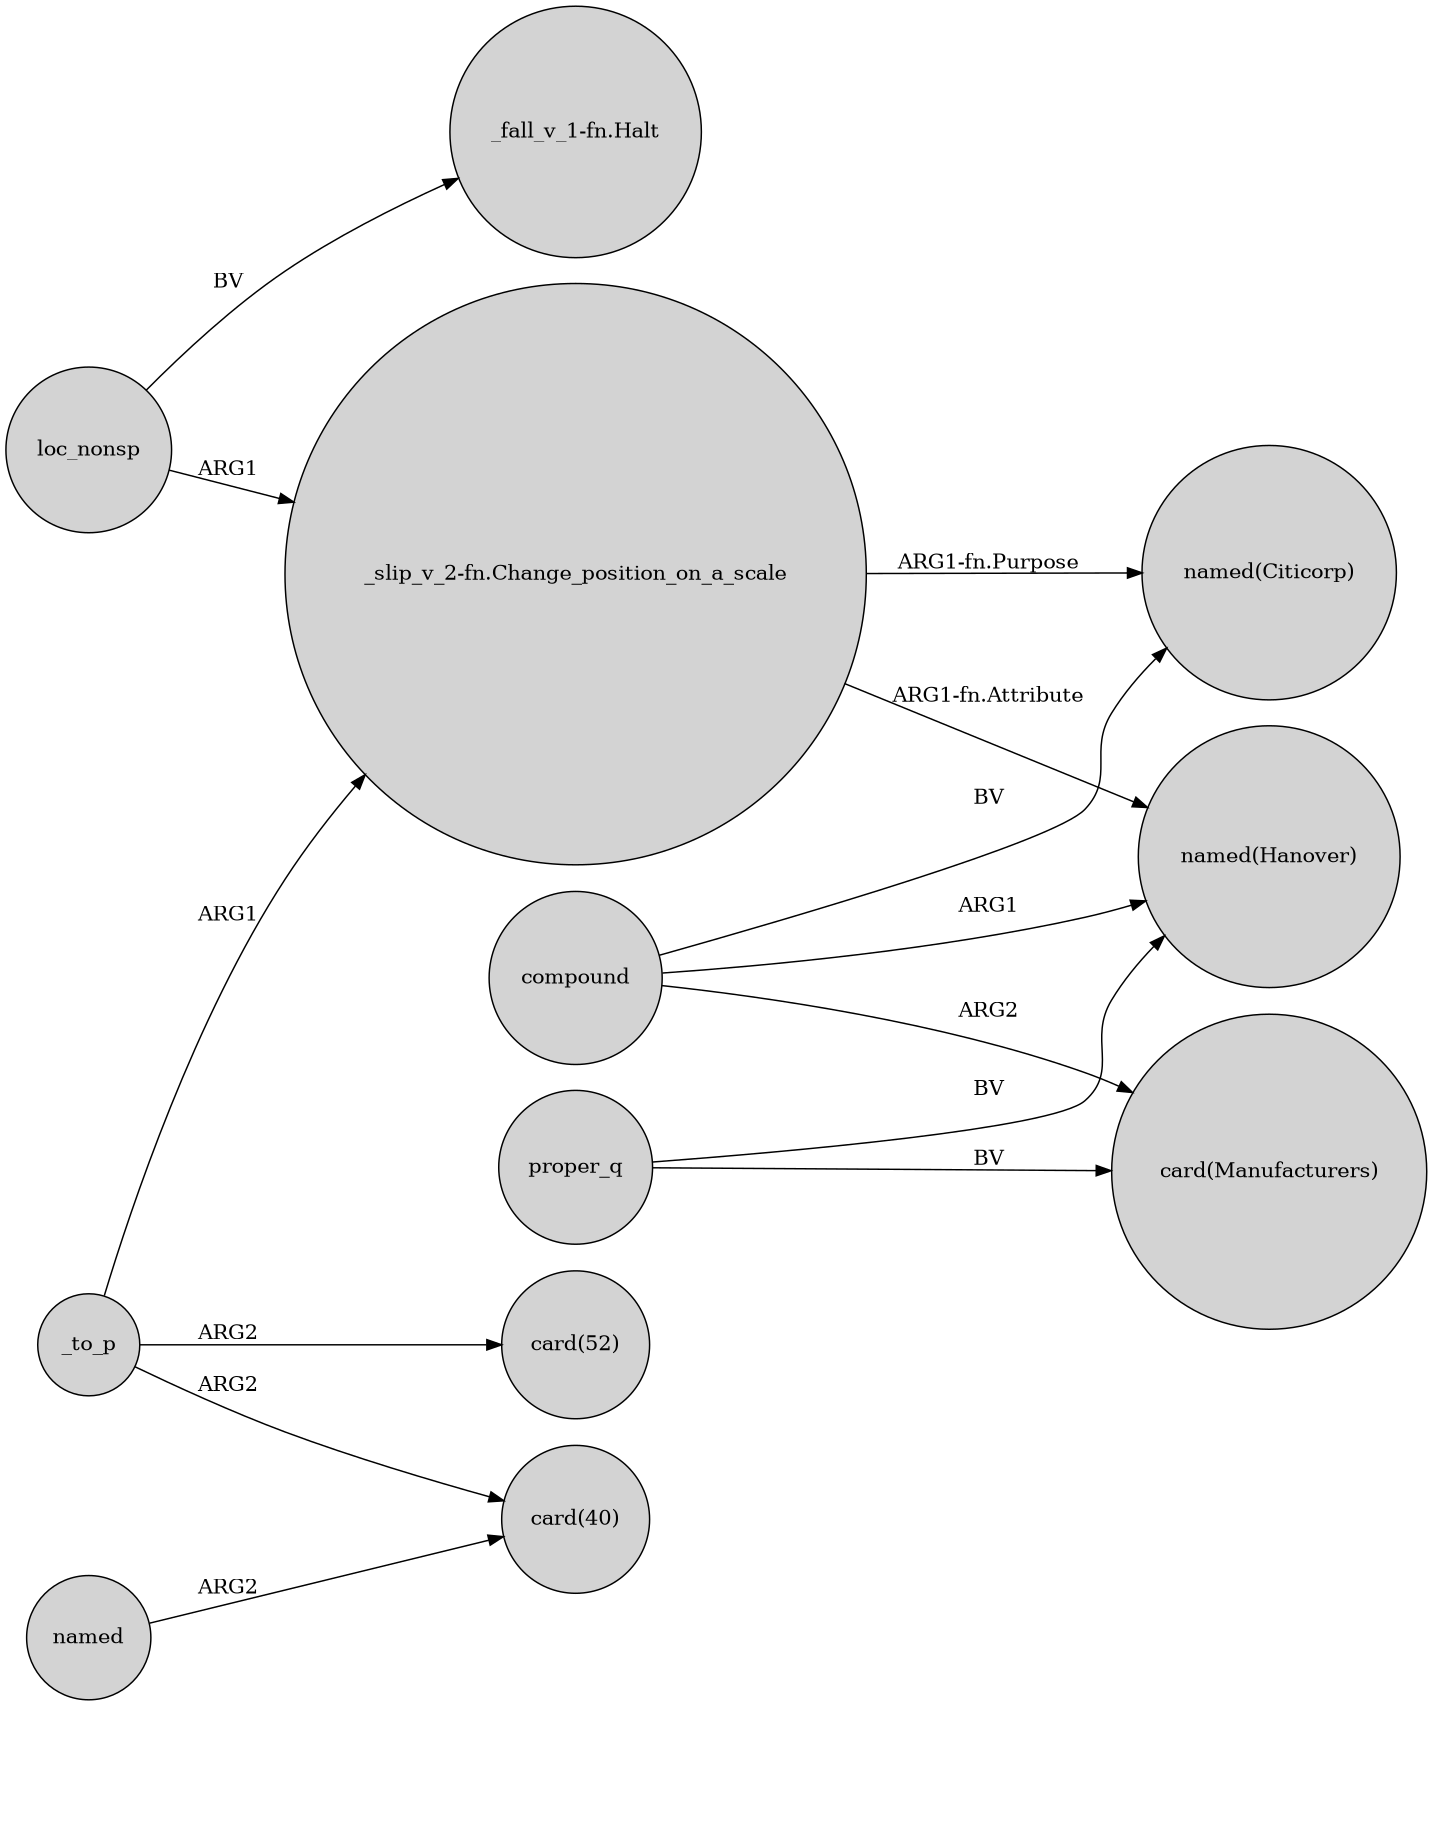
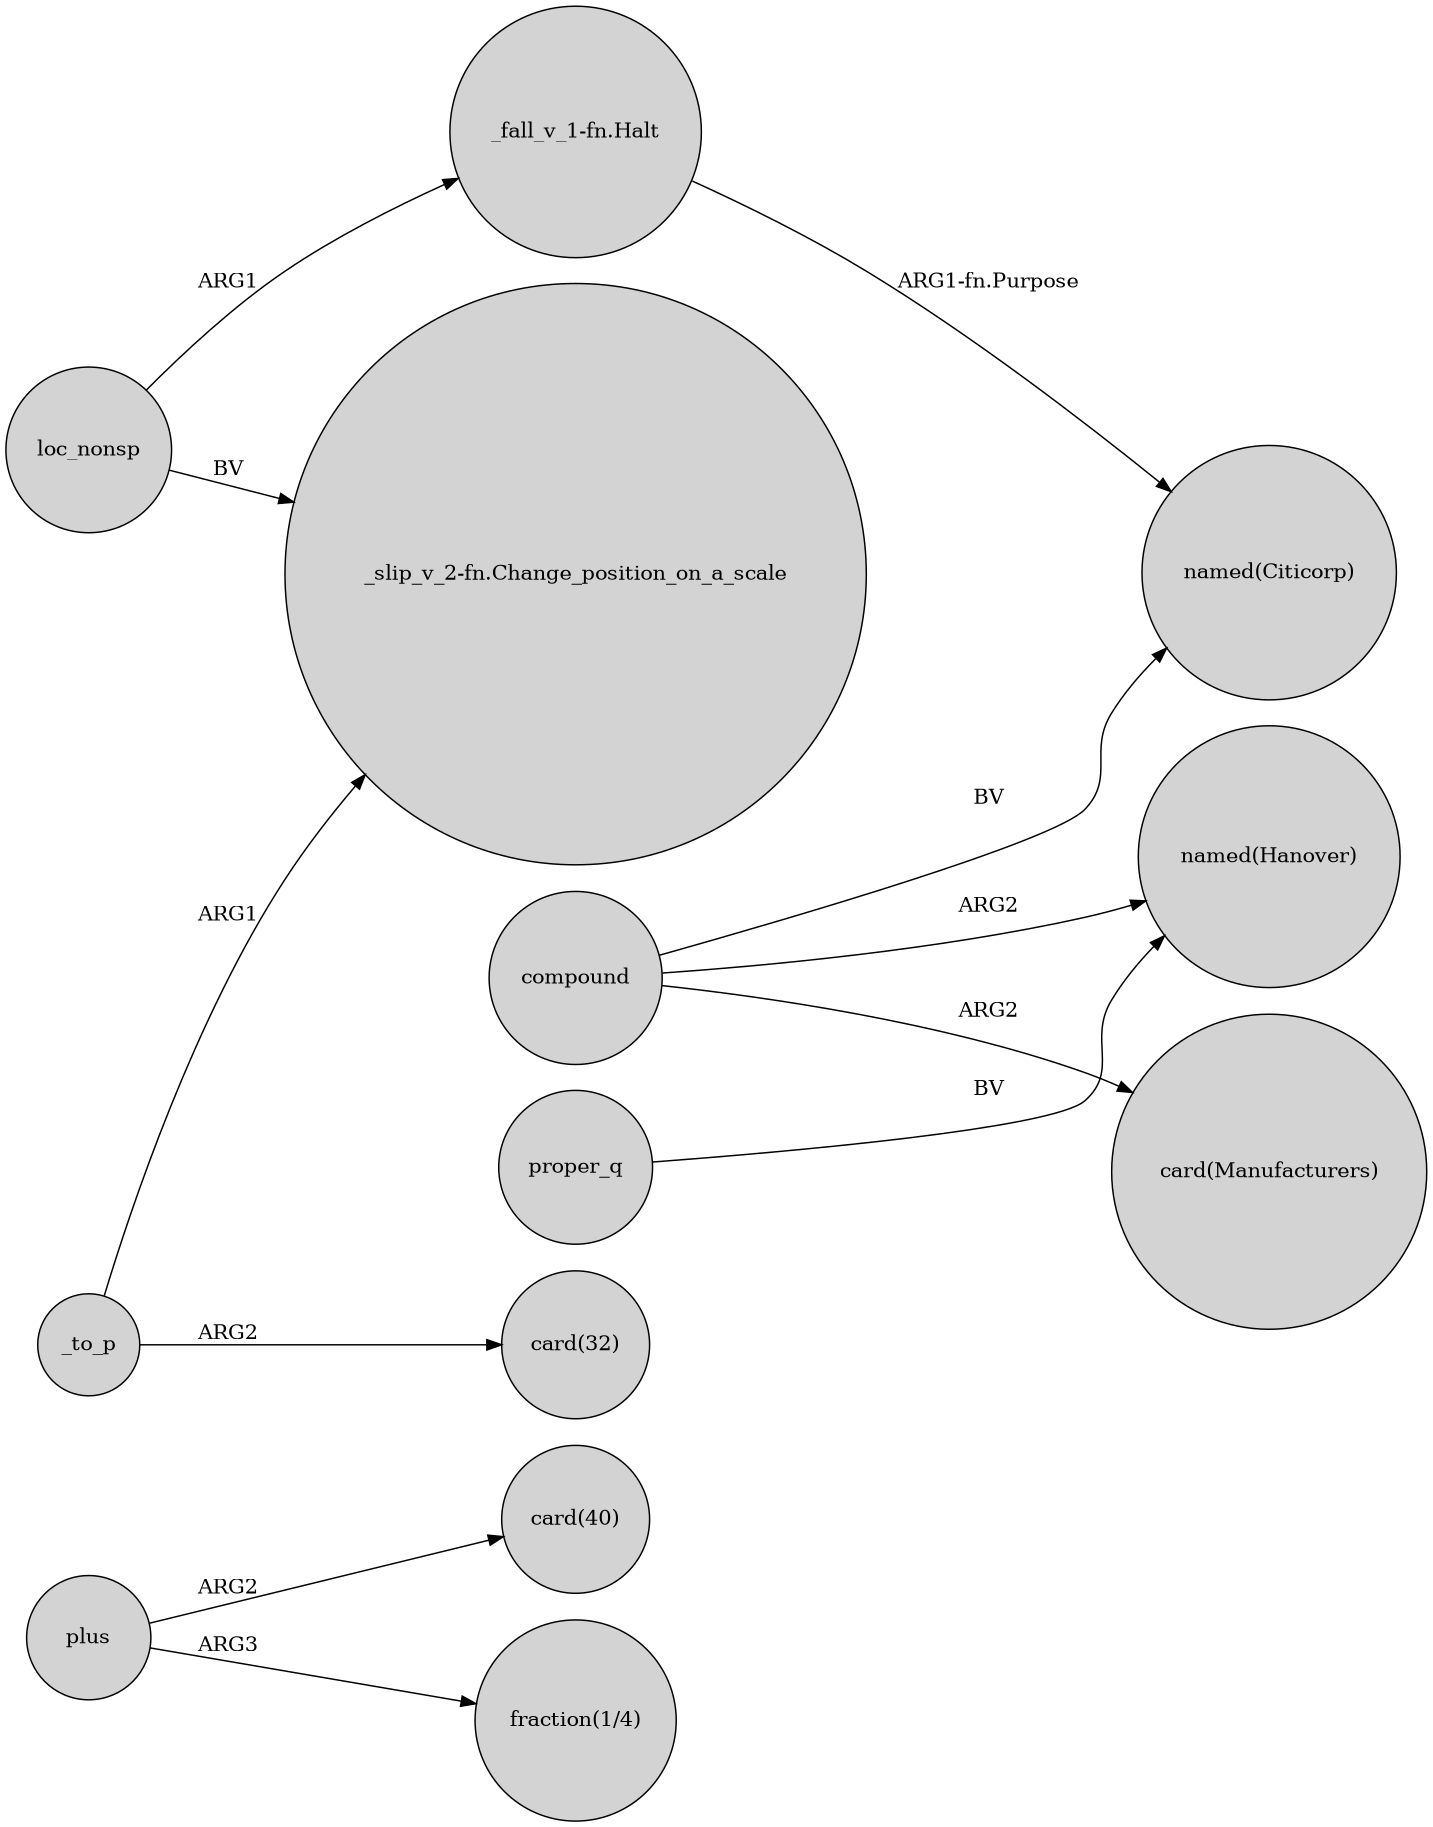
(228, 282) -> (228, 282)
(228, 470) -> (228, 470)
(997, 573) -> (936, 316)
(989, 743) -> none
(989, 906) -> (989, 906)
(875, 1169) -> none
(576, 1345) -> (576, 1345)
(309, 1441) -> none
(89, 1638) -> (89, 1638)
none -> (576, 1721)
